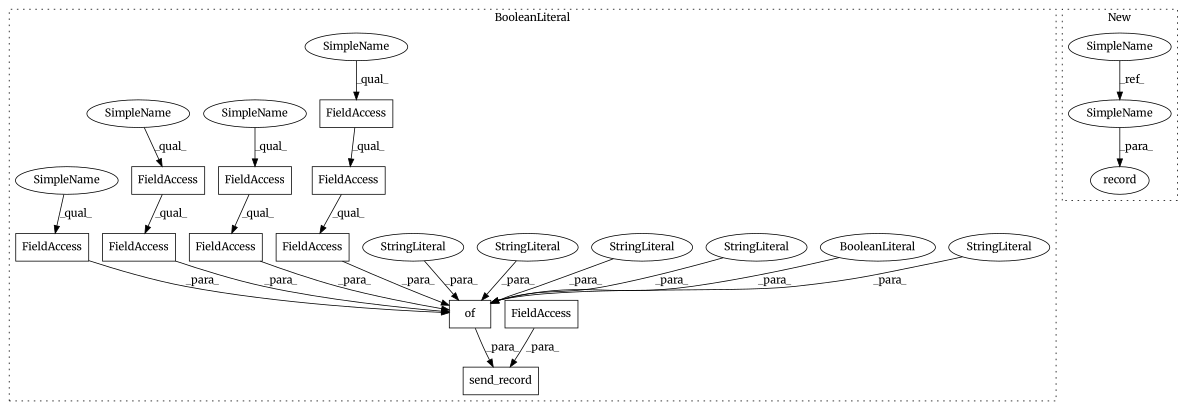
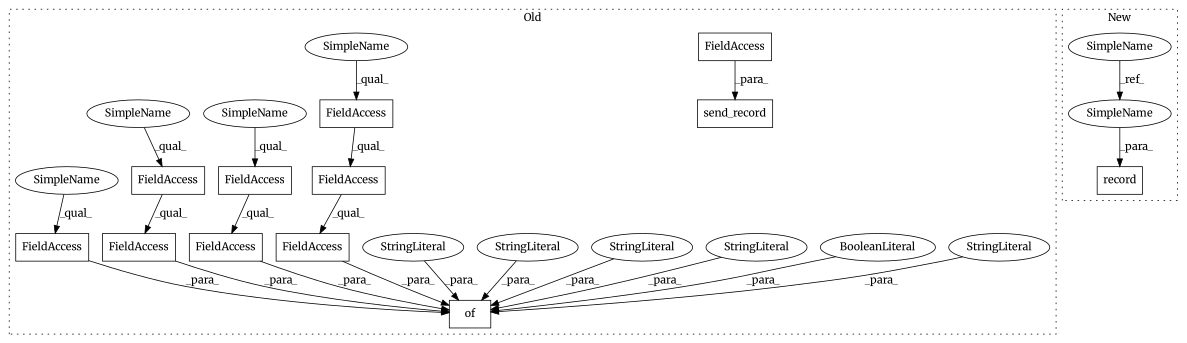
(533, 18) -> (533, 18)
(1120, 180) -> (1120, 180)
(482, 344) -> none
